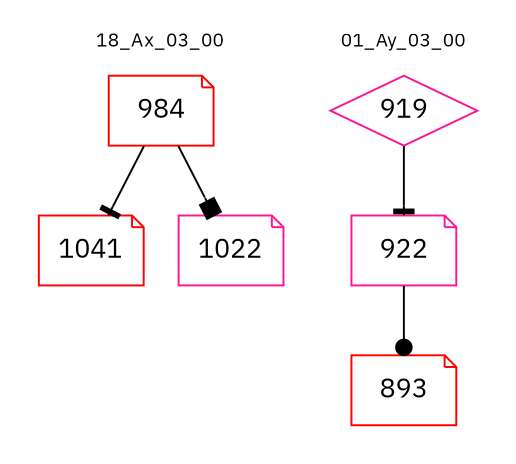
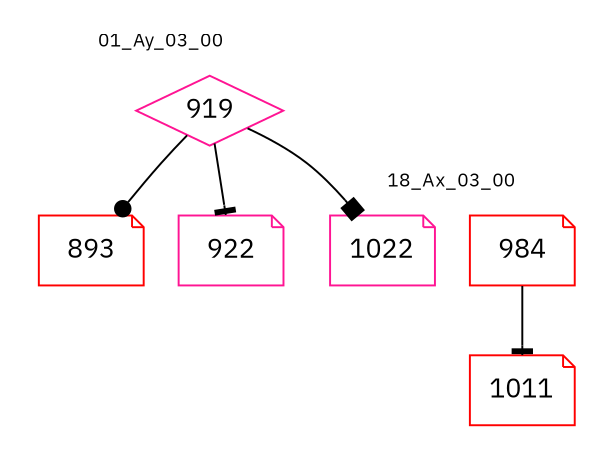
(192, 172) -> (285, 148)
(91, 250) -> (522, 390)
(404, 313) -> (157, 168)
